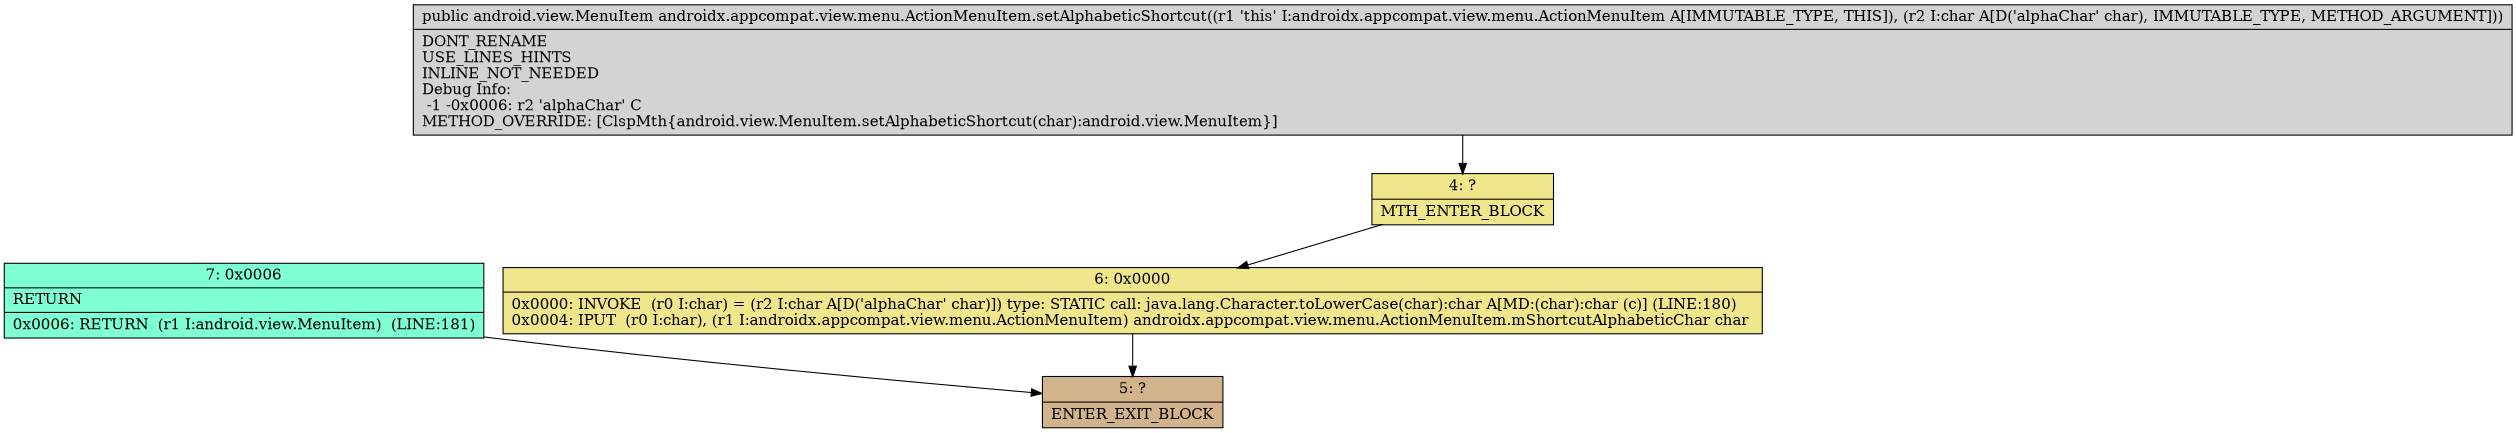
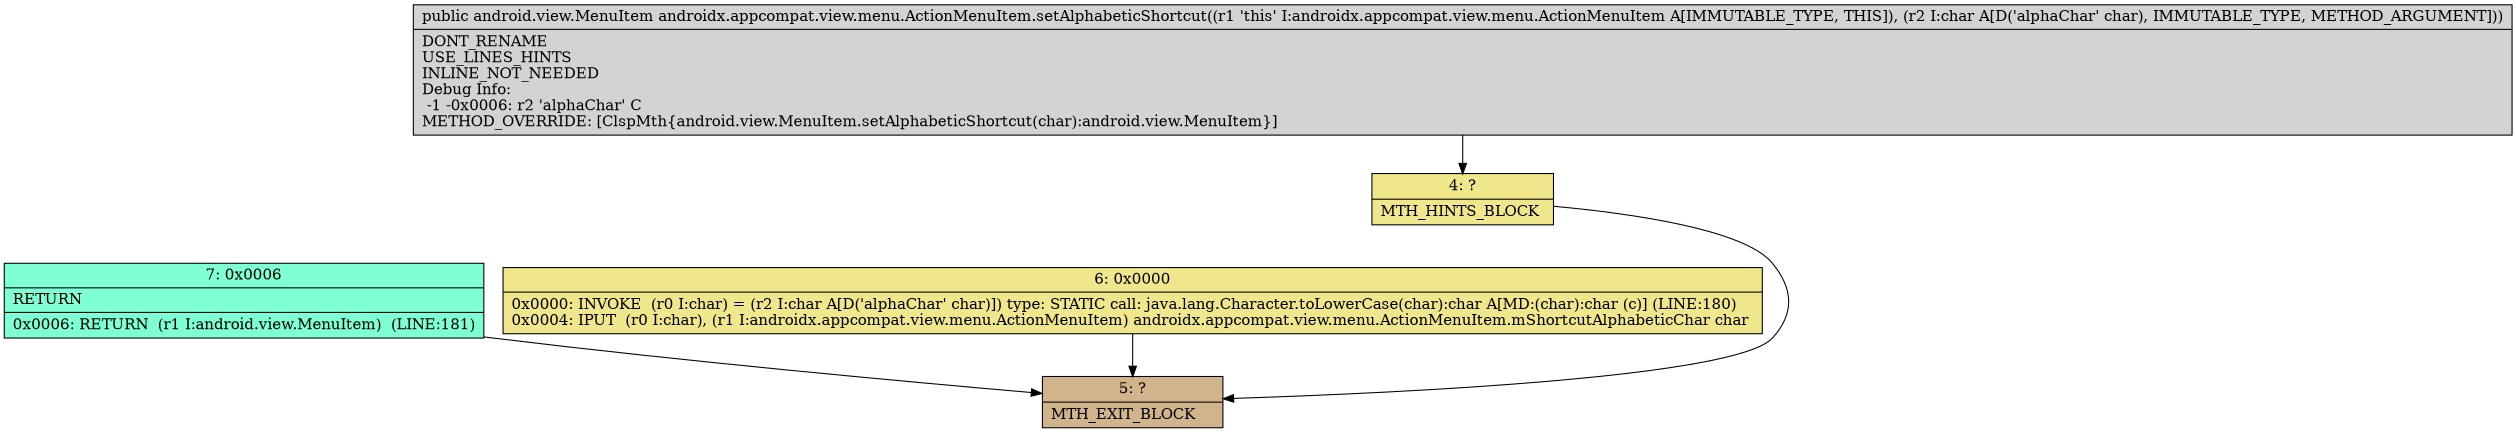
(1463, 211) -> (1460, 211)
(1315, 245) -> (1661, 368)
(1133, 414) -> (1124, 414)
